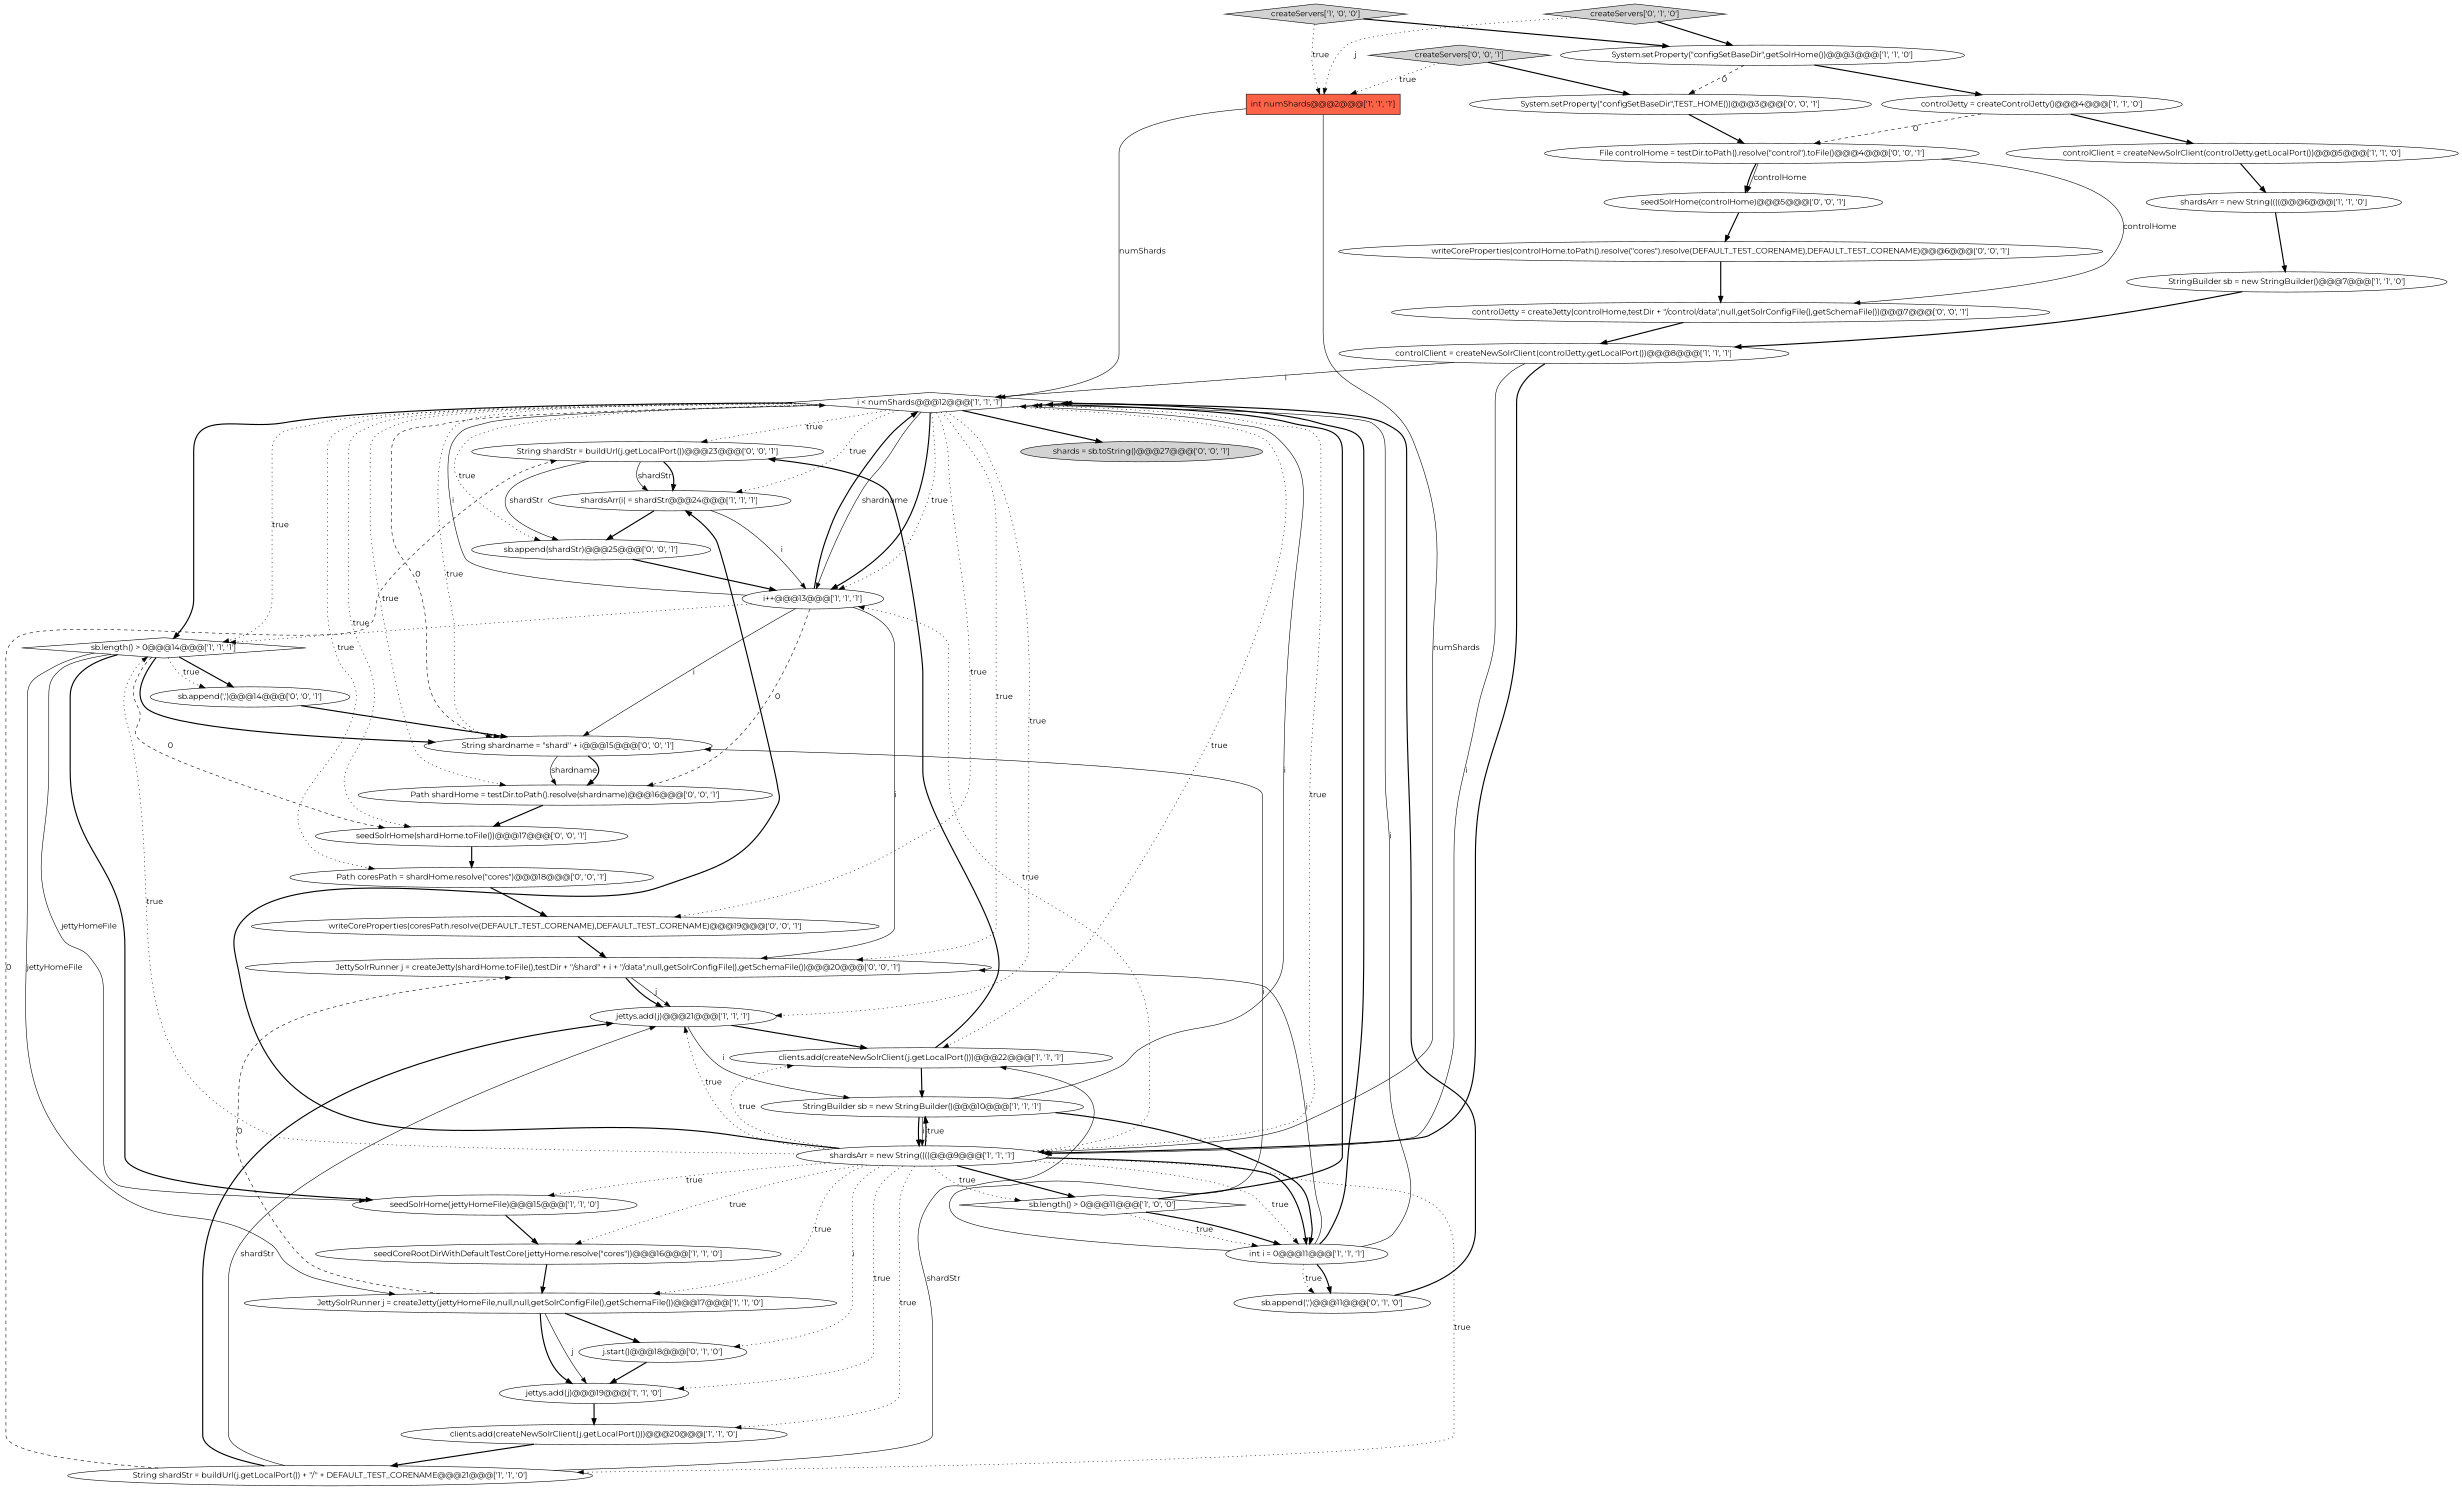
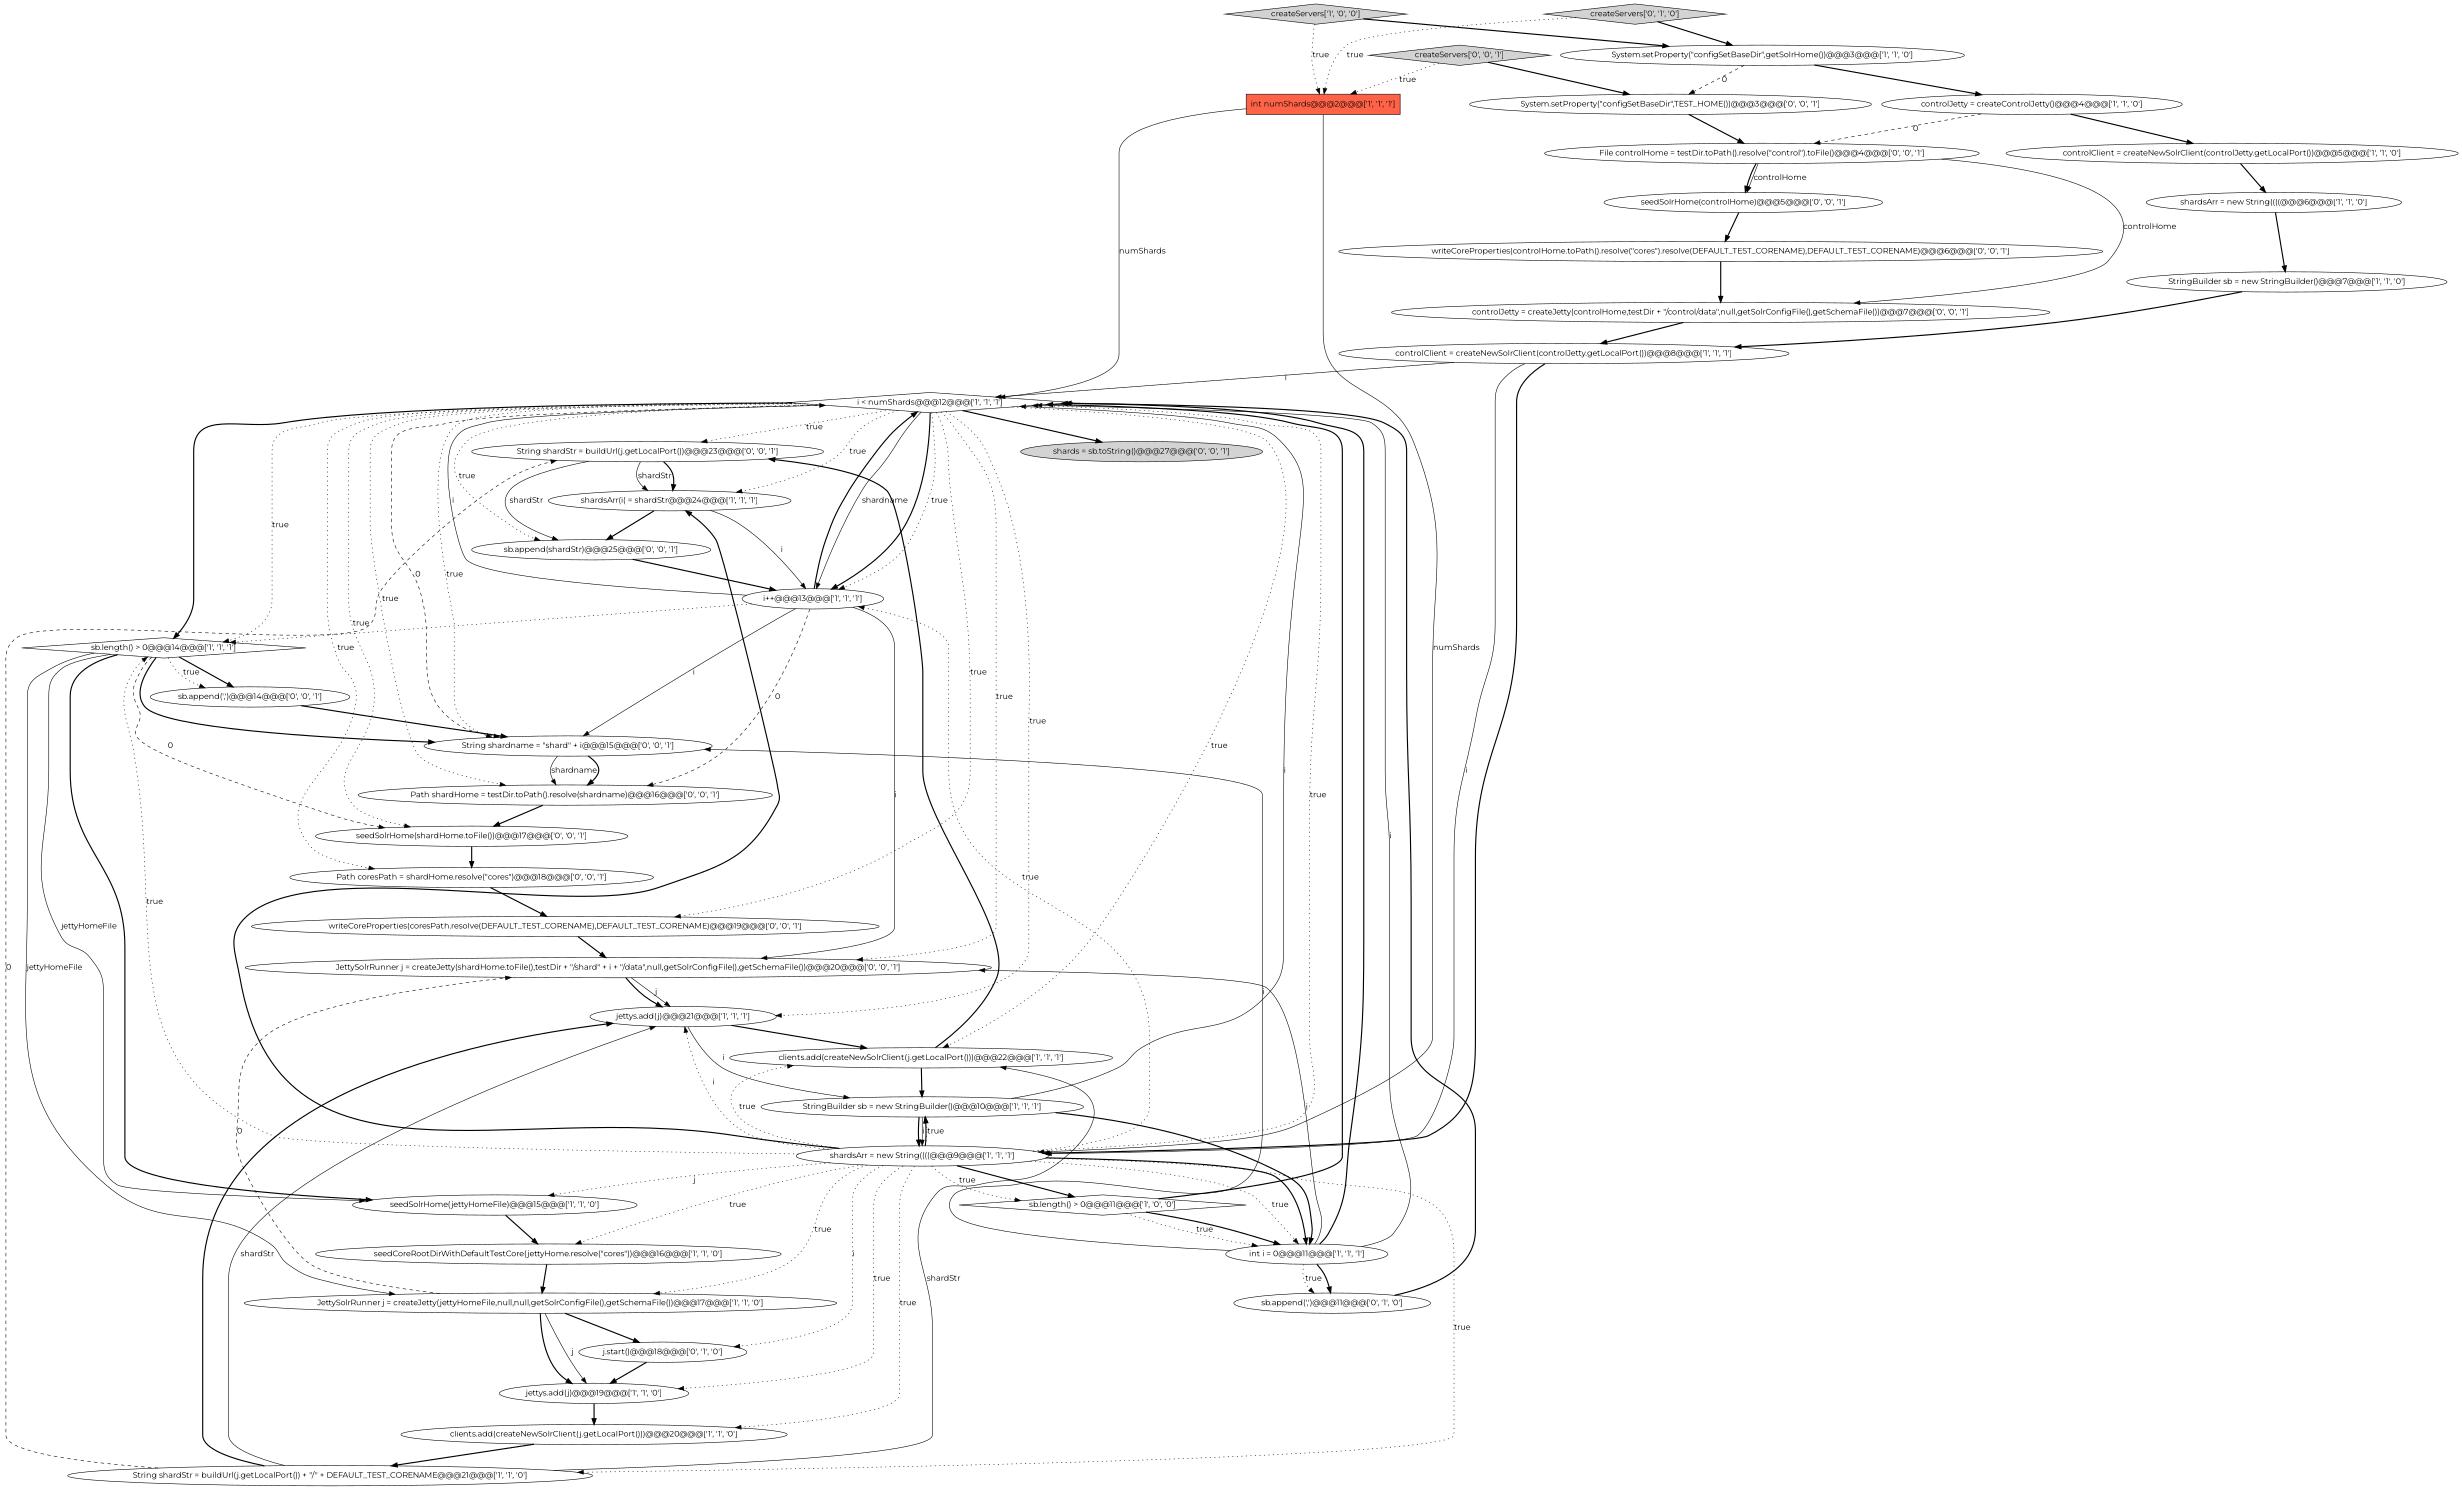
(1355, 55) -> (1355, 55)
(714, 1082) -> (714, 1082)
(694, 1181) -> (694, 1181)
